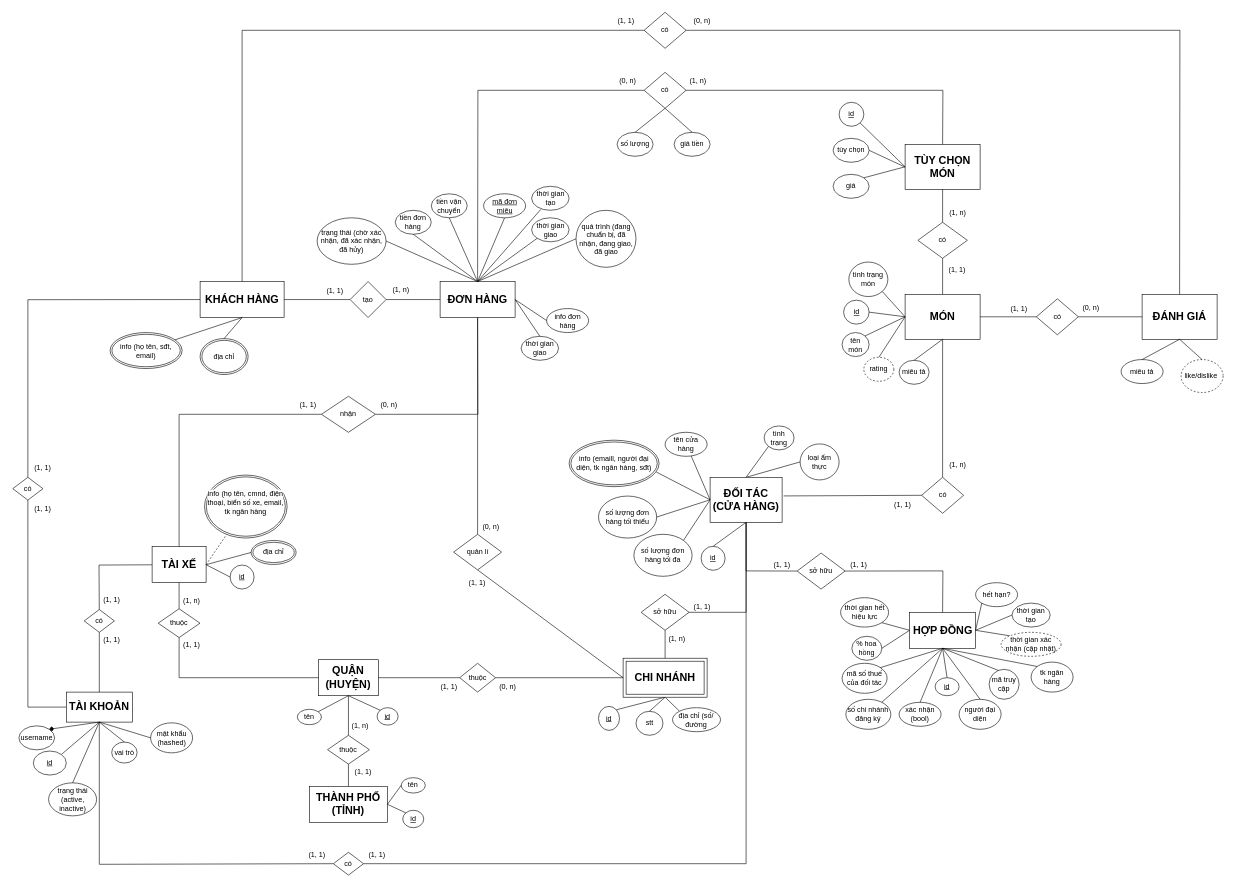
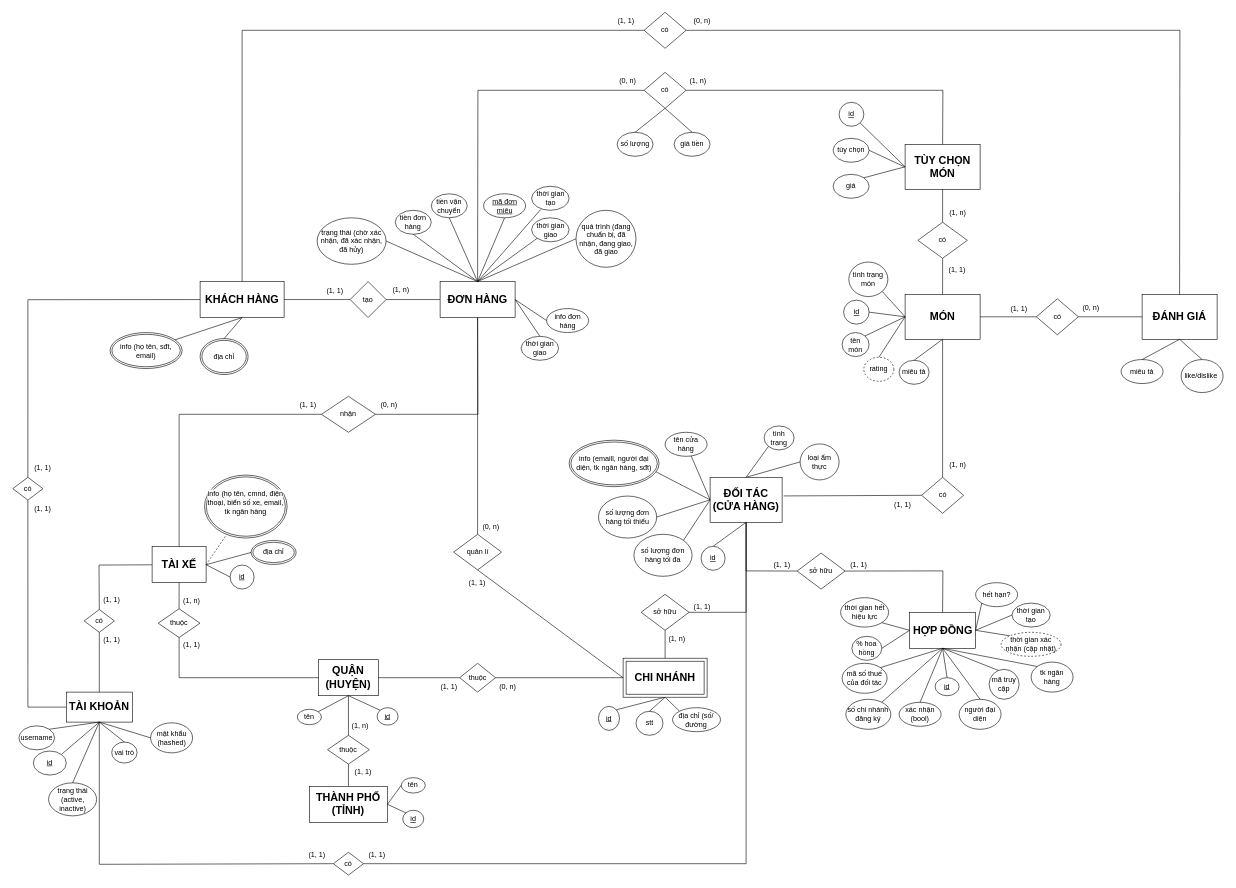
(1202, 376) -> (1202, 376)
(54, 729) -> (52, 729)
